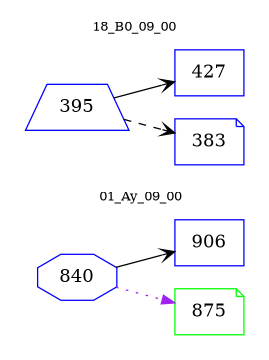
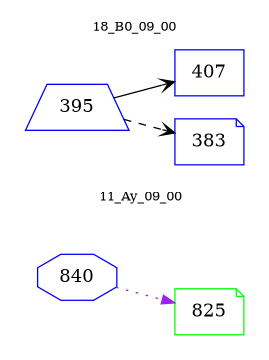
(209, 73) -> (209, 73)
(141, 197) -> (141, 197)
(209, 243) -> none
(209, 312) -> (209, 312)
